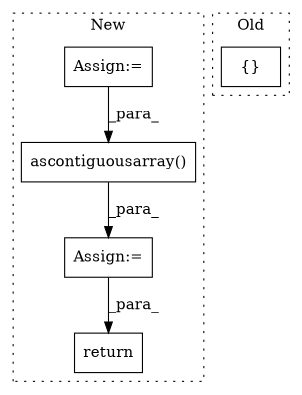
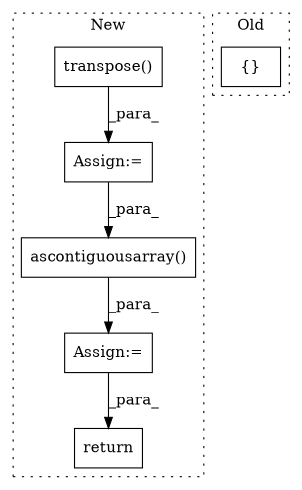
none -> (108, 67)
